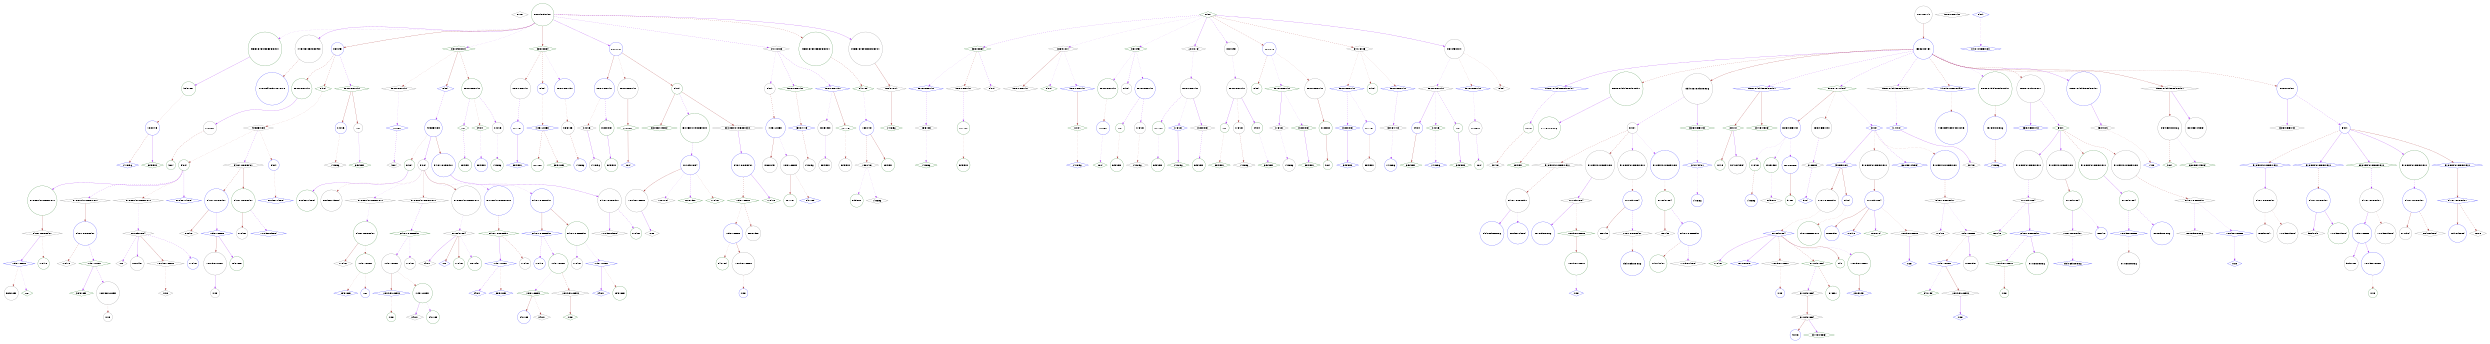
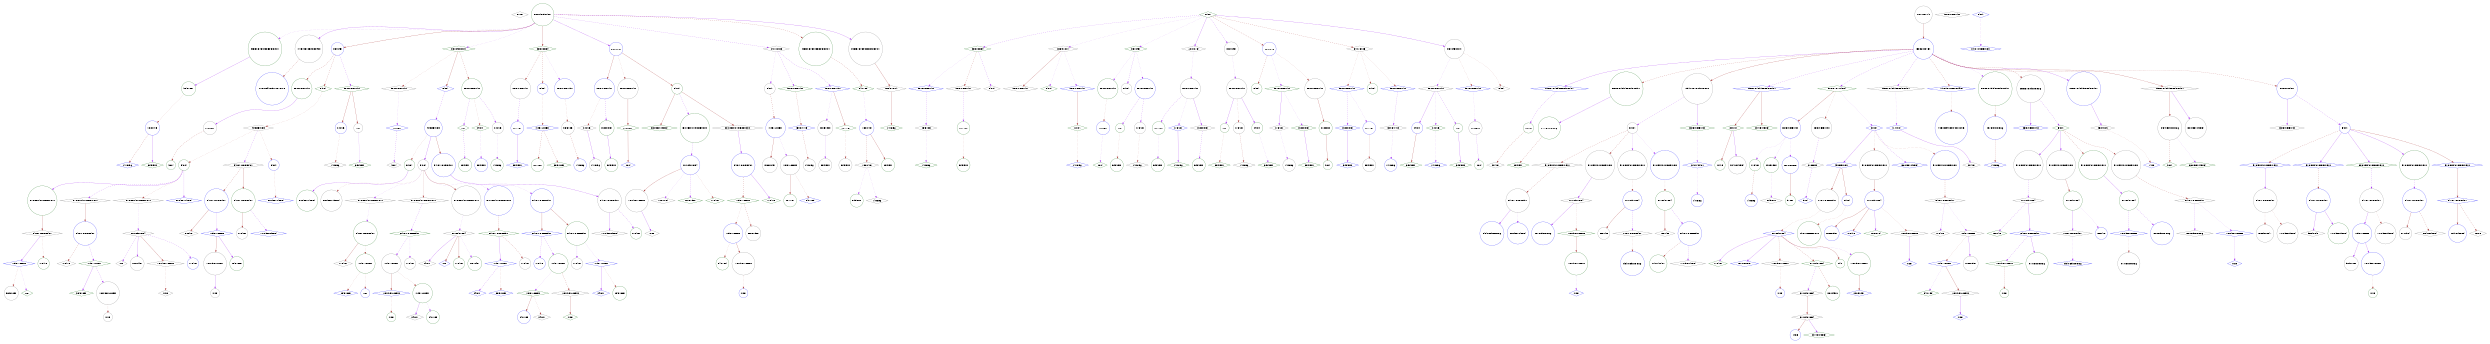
(1697, 89) -> (1697, 89)
(2031, 89) -> (2031, 89)
(1833, 293) -> (1833, 293)
(1795, 335) -> (1795, 335)
